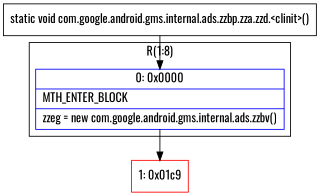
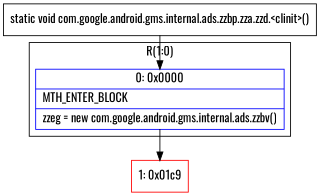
(160, 52) -> (160, 52)
